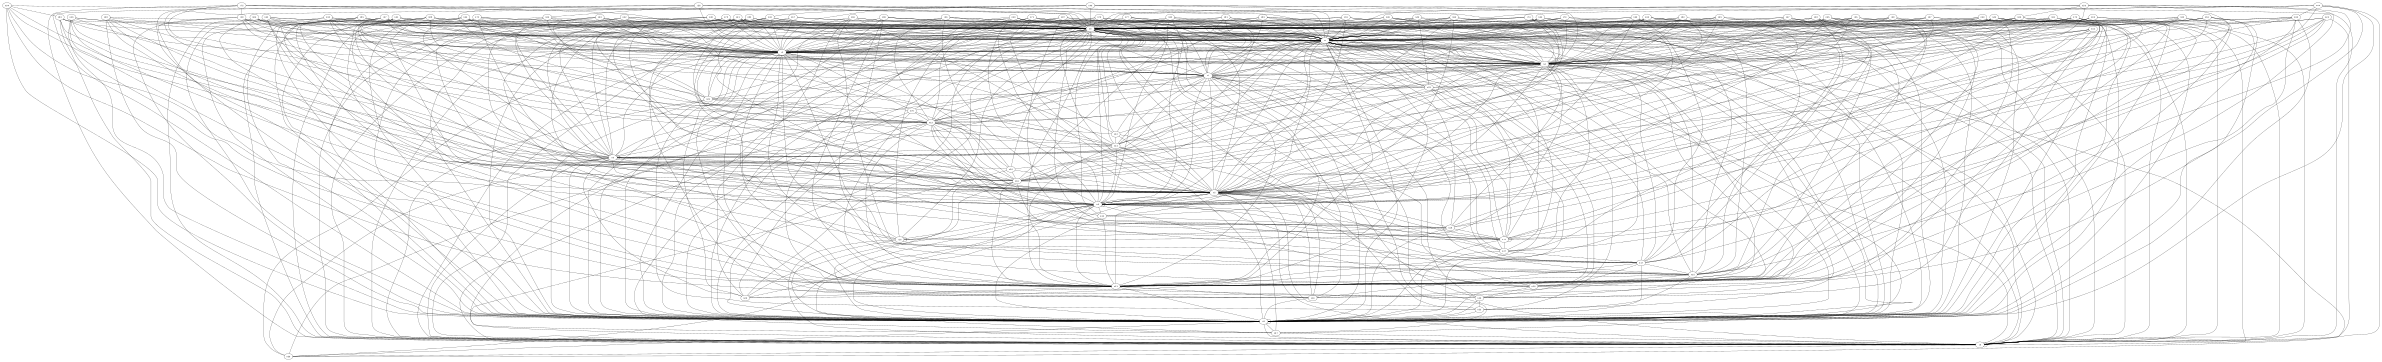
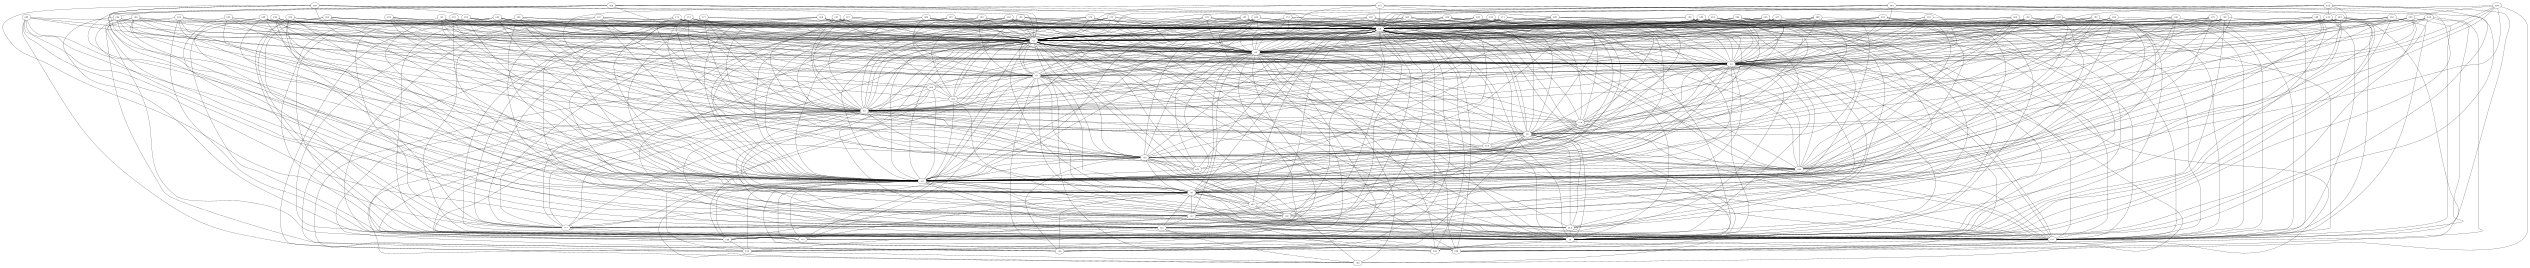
(2307, 11) -> (954, 58)
(1063, 21) -> (1045, 48)
none -> (1855, 27)
none -> (1722, 36)
none -> (1555, 57)
(1759, 70) -> (1548, 30)
none -> (1576, 79)
(592, 93) -> (1161, 78)
(805, 103) -> (1323, 82)
(1027, 108) -> (611, 187)
none -> (1954, 109)
none -> (1117, 123)
none -> (1248, 137)
none -> (1340, 148)
none -> (1962, 189)
none -> (898, 230)
none -> (1365, 237)
none -> (1772, 244)
(1268, 255) -> none
(1573, 257) -> (1221, 211)
(929, 291) -> (270, 240)
(1270, 327) -> (1341, 167)
